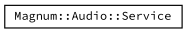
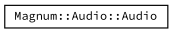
(93, 17) -> (86, 17)
